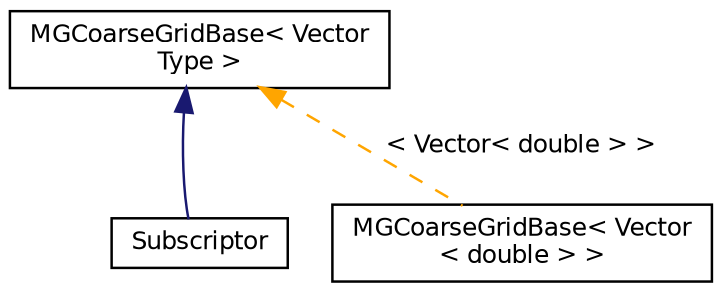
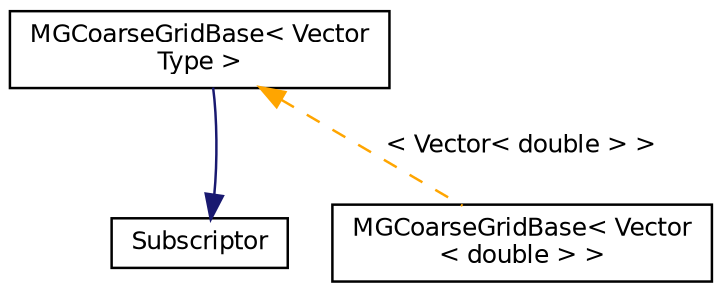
(183, 166) -> (216, 141)
